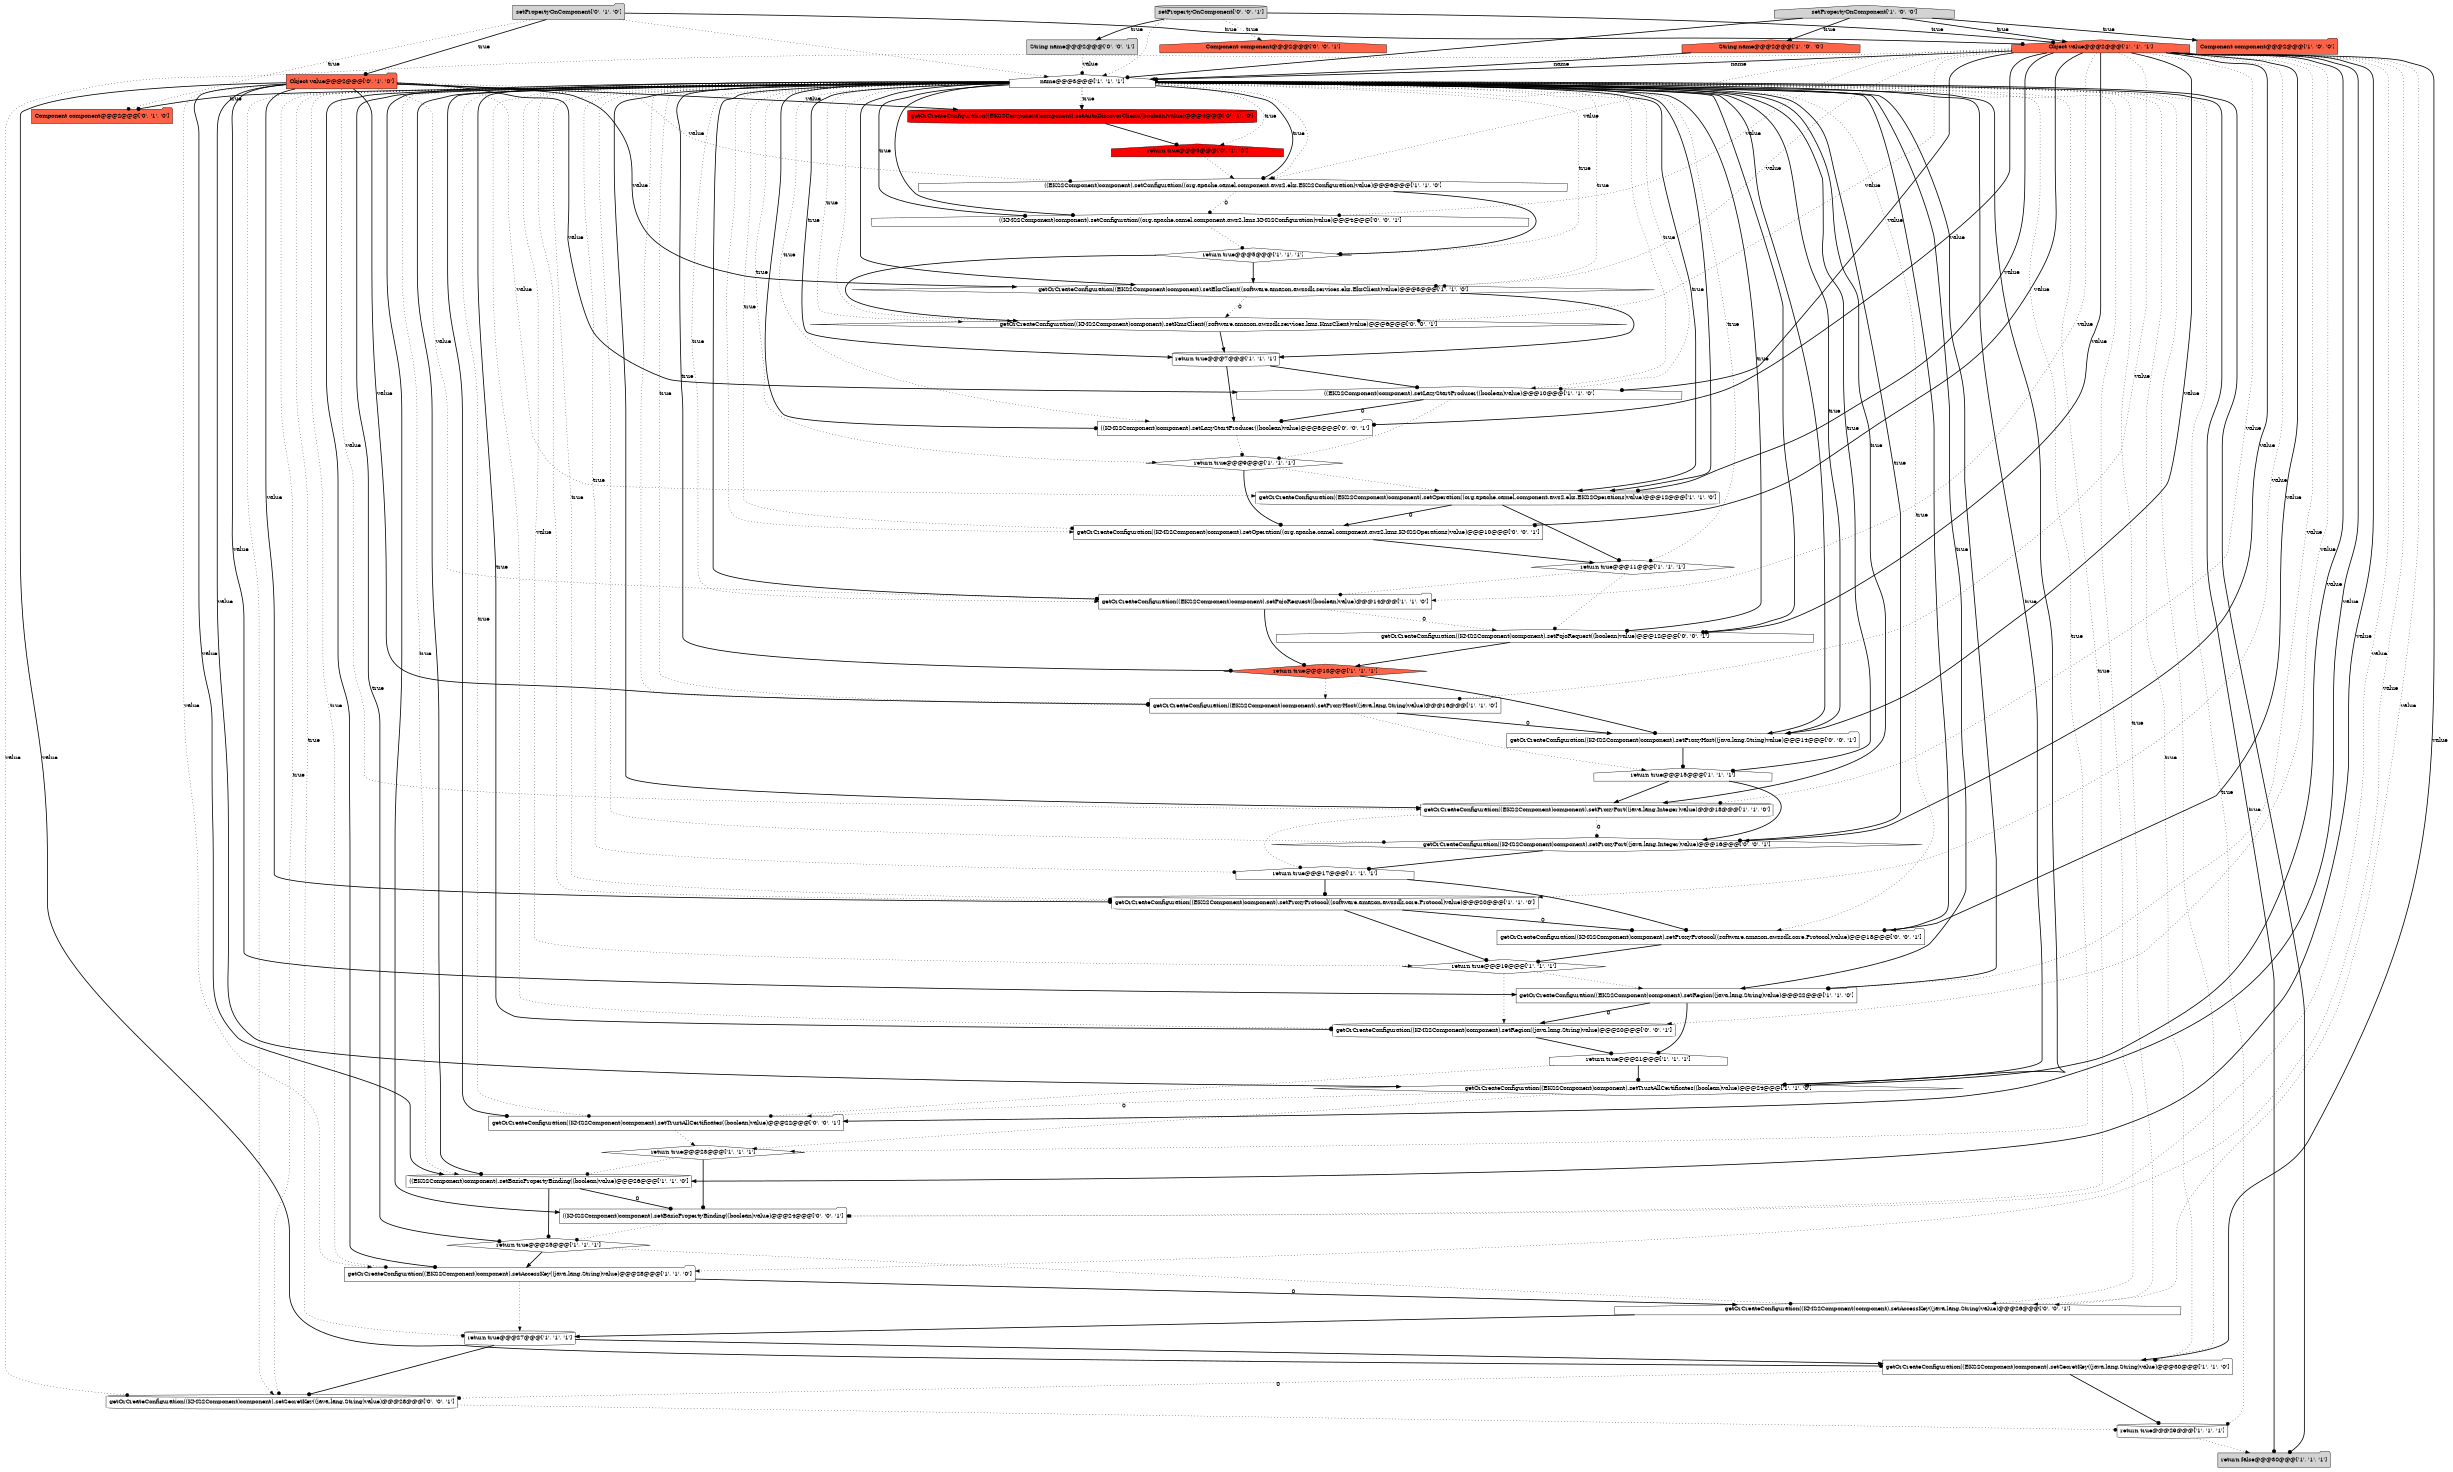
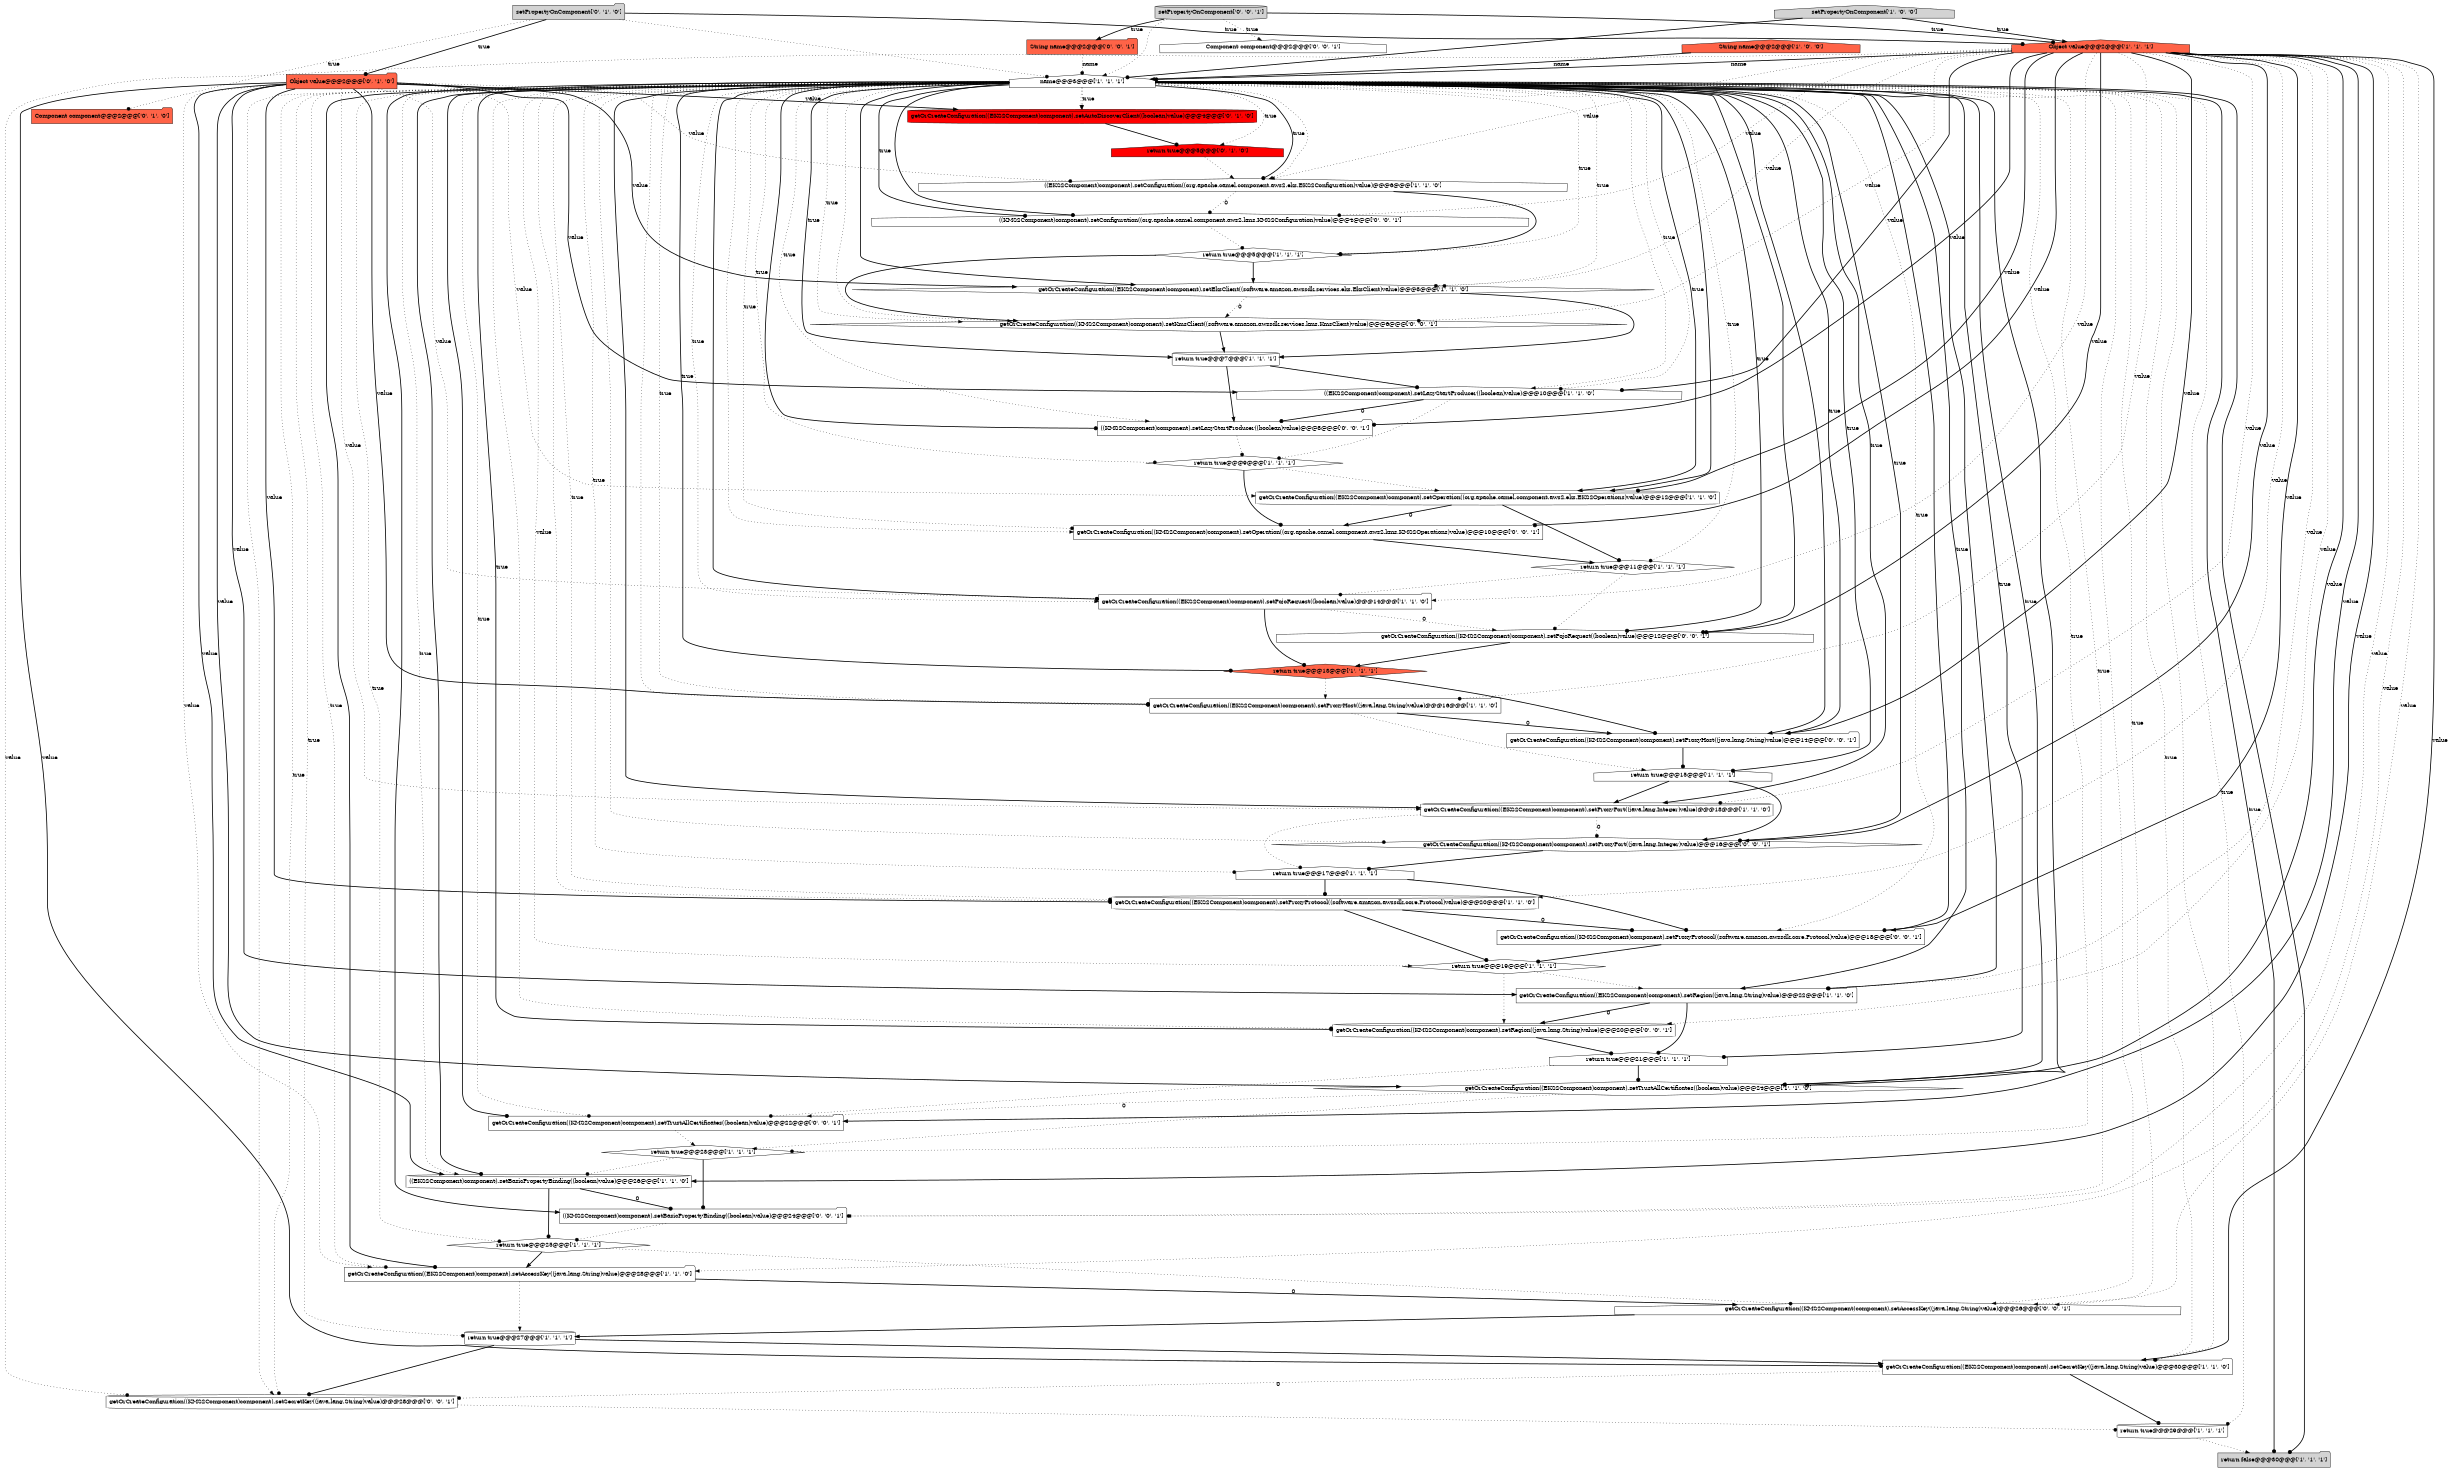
(1820, 29) -> none
(1082, 47) -> (1082, 47)
(1273, 47) -> (1273, 47)
(2267, 47) -> none
(832, 48) -> (832, 48)
(1090, 64) -> (1090, 64)
(574, 88) -> (1966, 314)
(760, 330) -> (760, 330)
(358, 398) -> (358, 398)
(2083, 815) -> (2083, 815)
